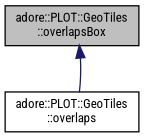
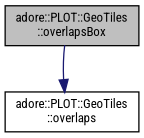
(81, 75) -> (63, 62)
